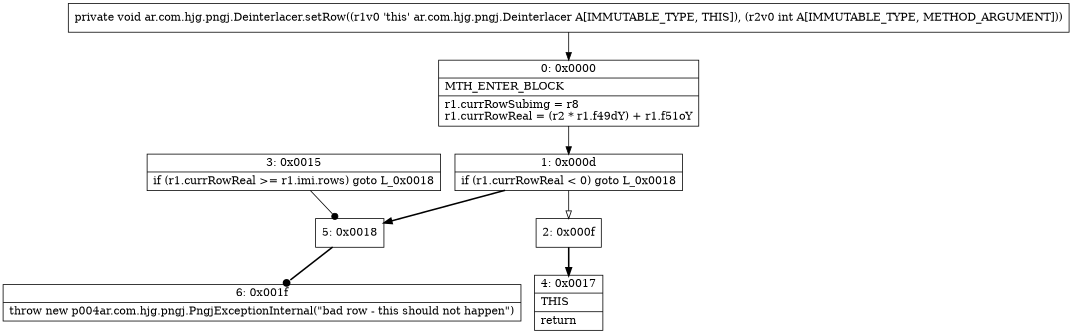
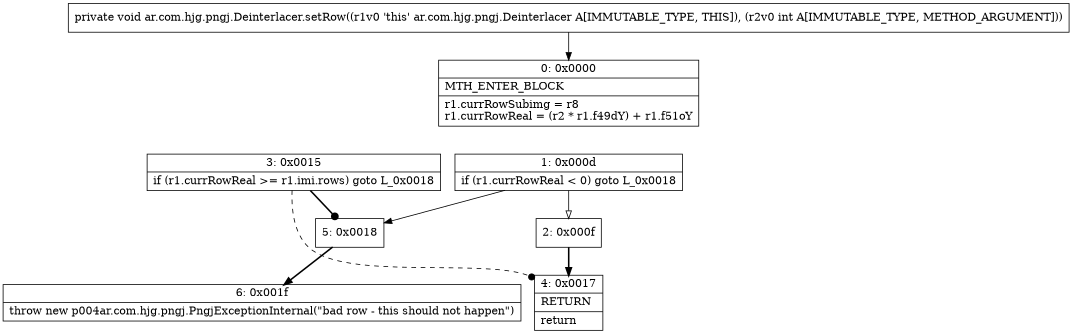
(569, 136) -> none
(321, 202) -> (321, 202)
(448, 206) -> (448, 206)
(311, 264) -> (311, 264)
none -> (387, 267)
(555, 302) -> (566, 302)
